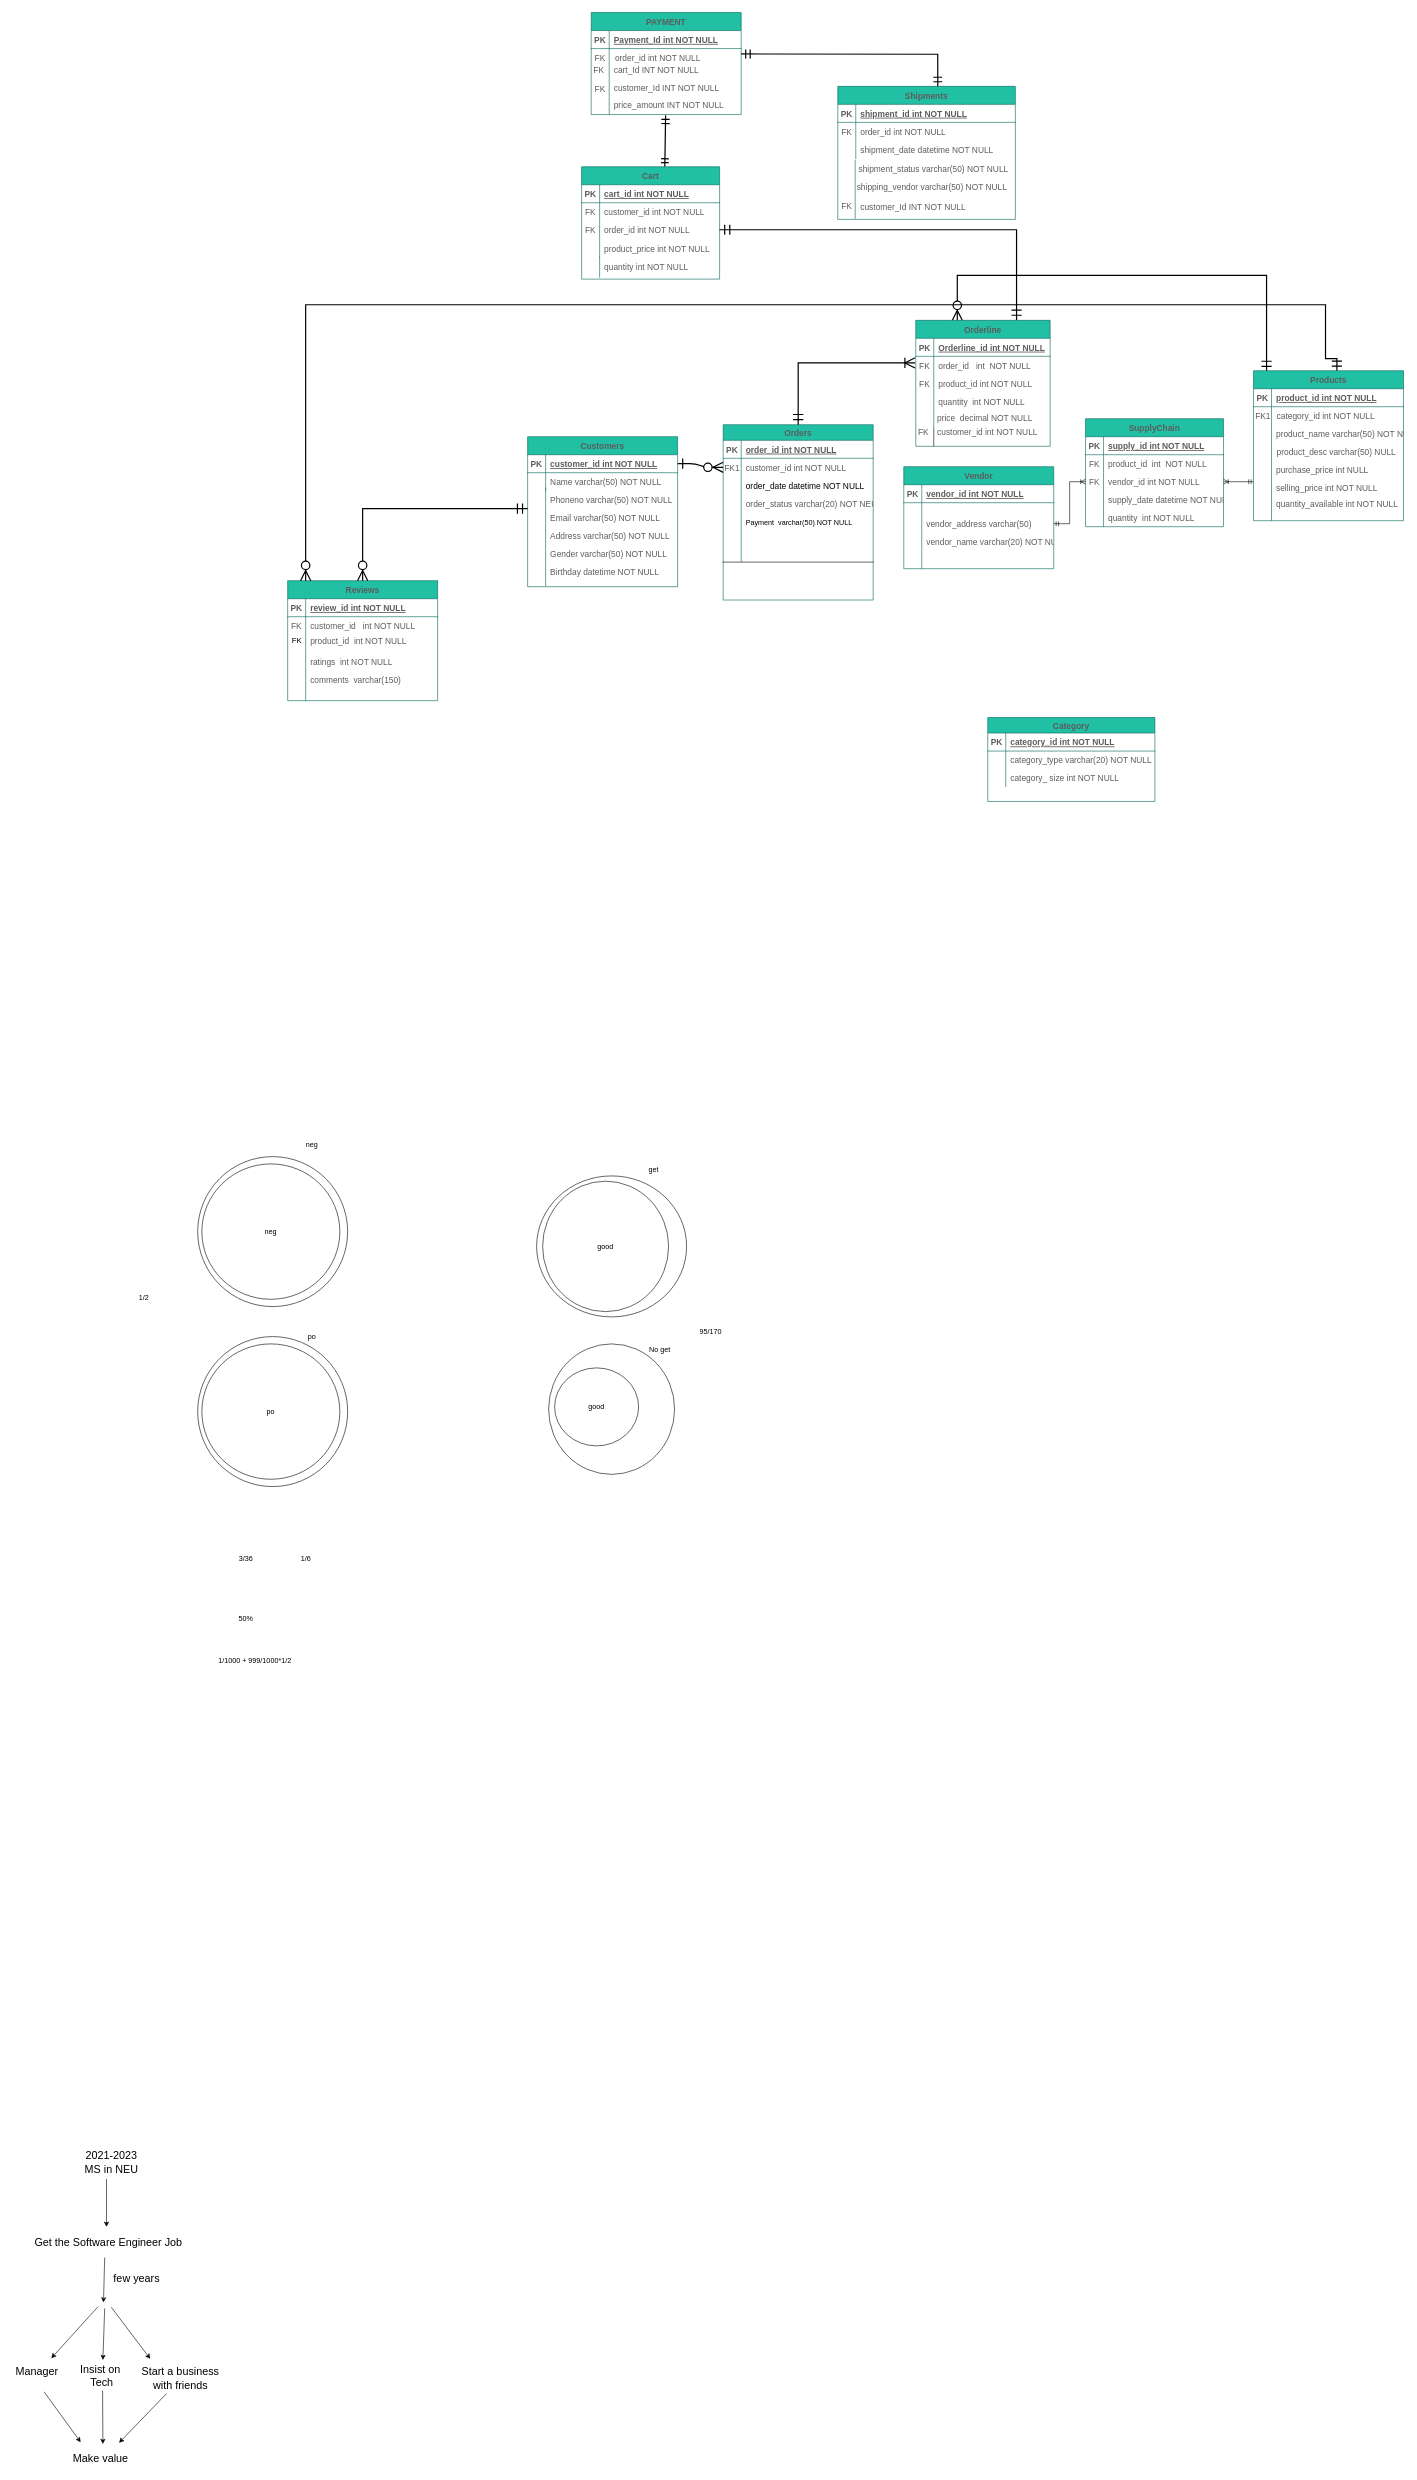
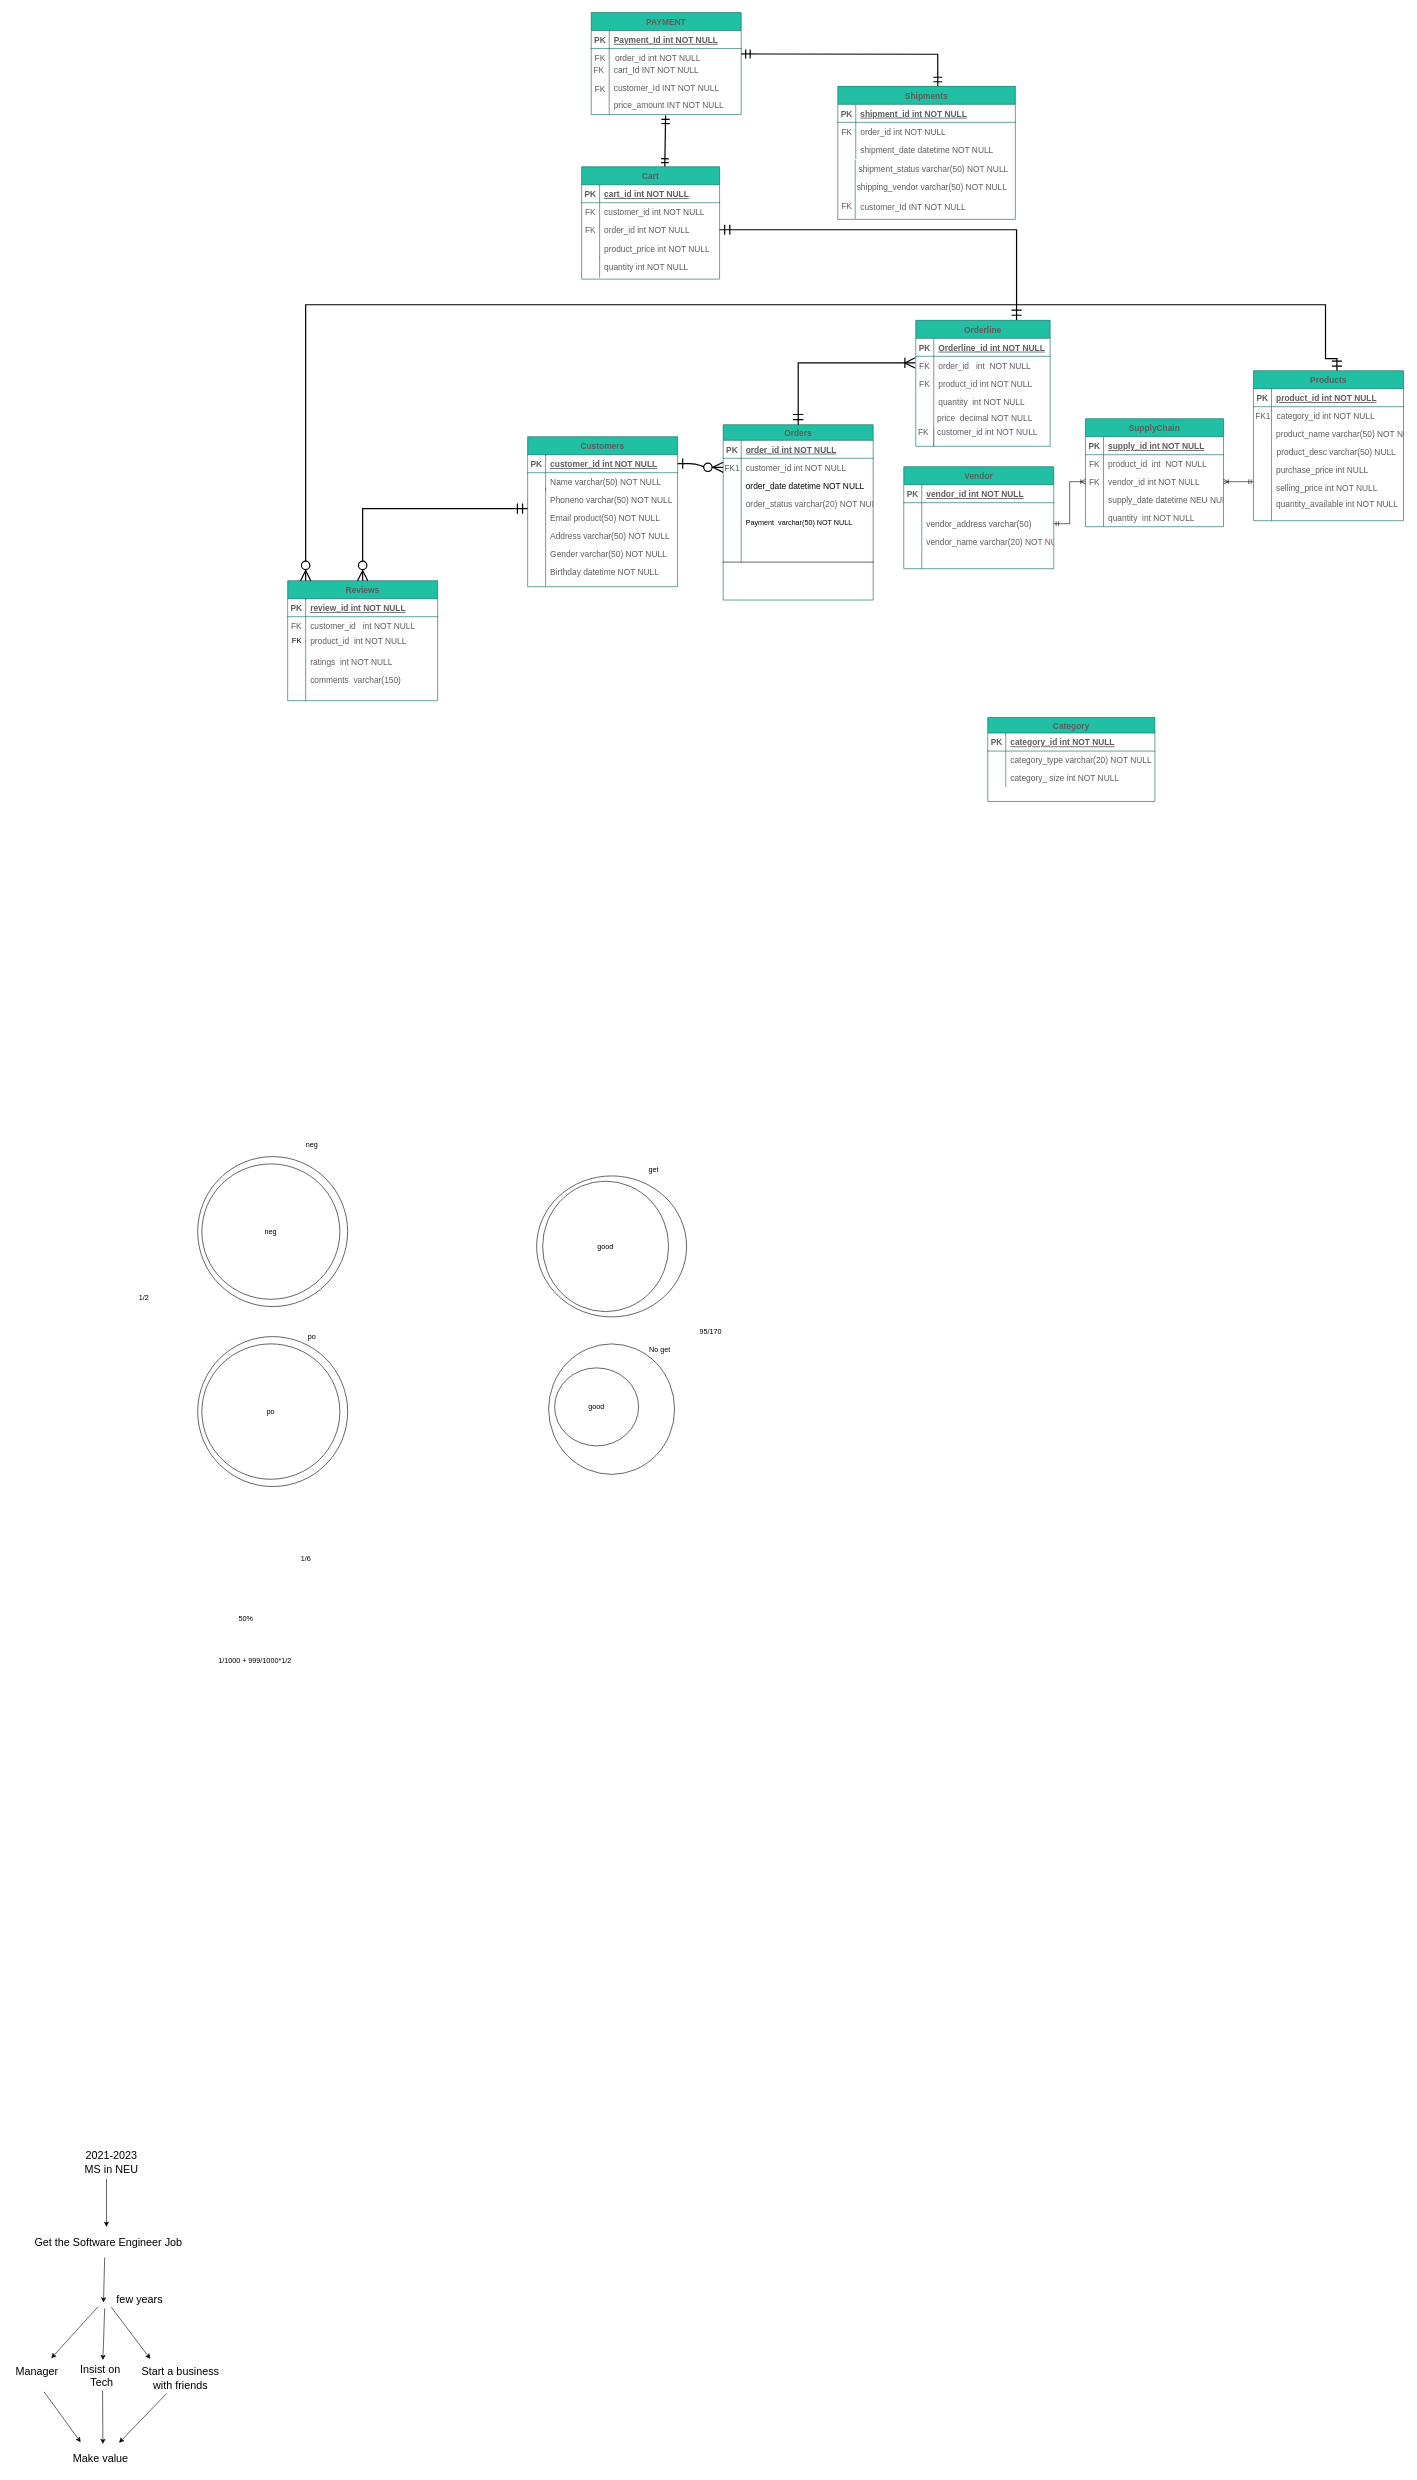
(1138, 275) -> none
(1171, 500) -> (1171, 500)
(818, 504) -> (820, 504)
(606, 518) -> (606, 518)
(246, 1559) -> none
(136, 2279) -> (139, 2300)
